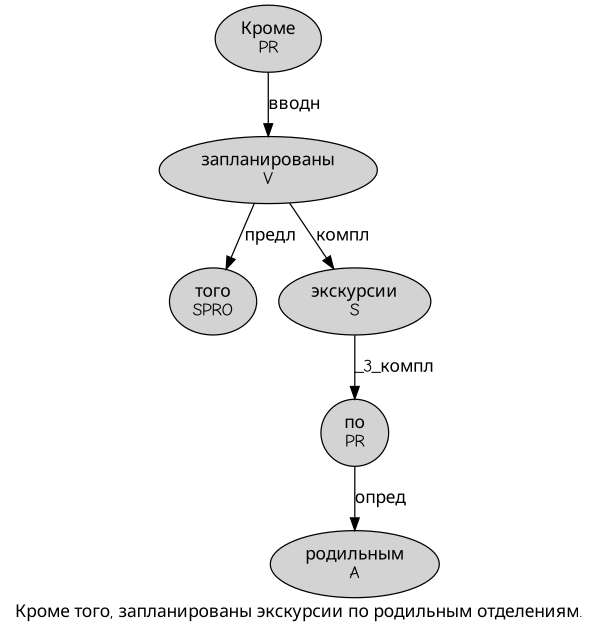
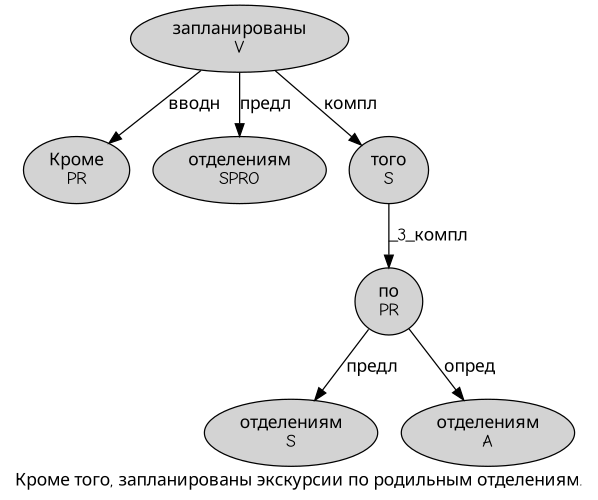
(268, 98) -> (160, 103)
(213, 301) -> (240, 170)
(355, 301) -> (389, 170)
none -> (291, 433)
(355, 564) -> (488, 433)
